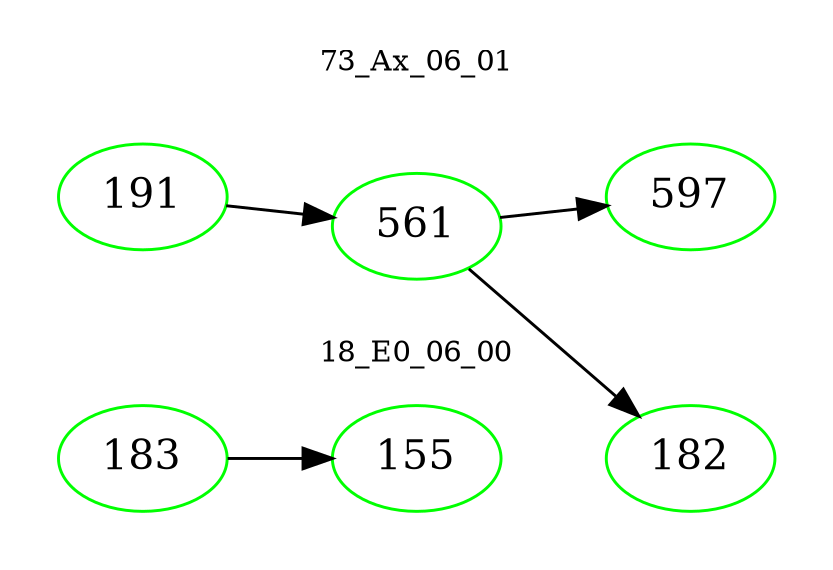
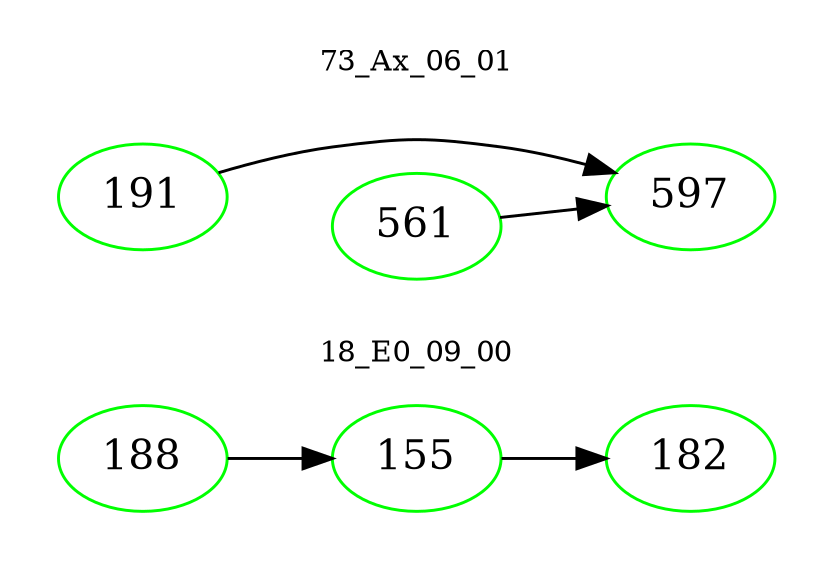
(265, 210) -> (402, 140)
(557, 345) -> (539, 458)
(417, 354) -> (417, 354)
(143, 458) -> (143, 458)
